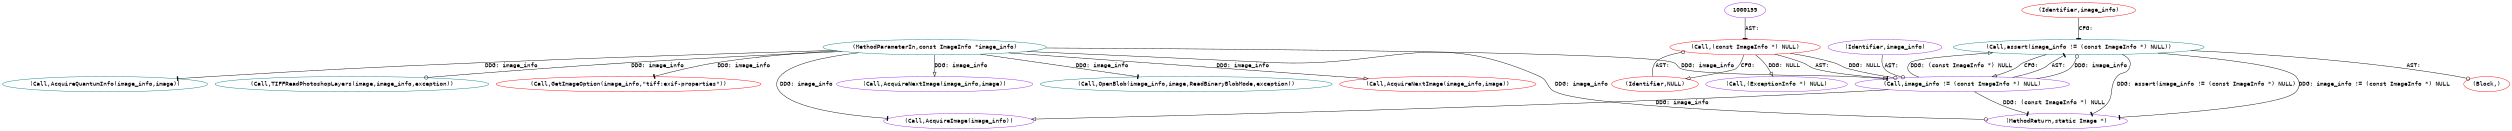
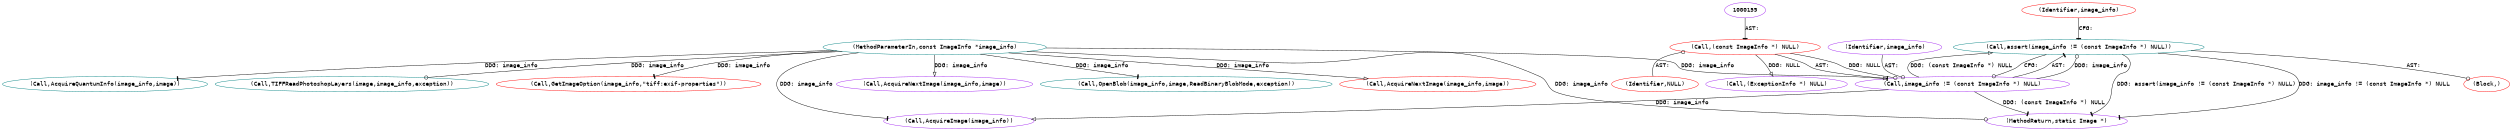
(2021, 64) -> (2021, 64)
(1729, 71) -> none
